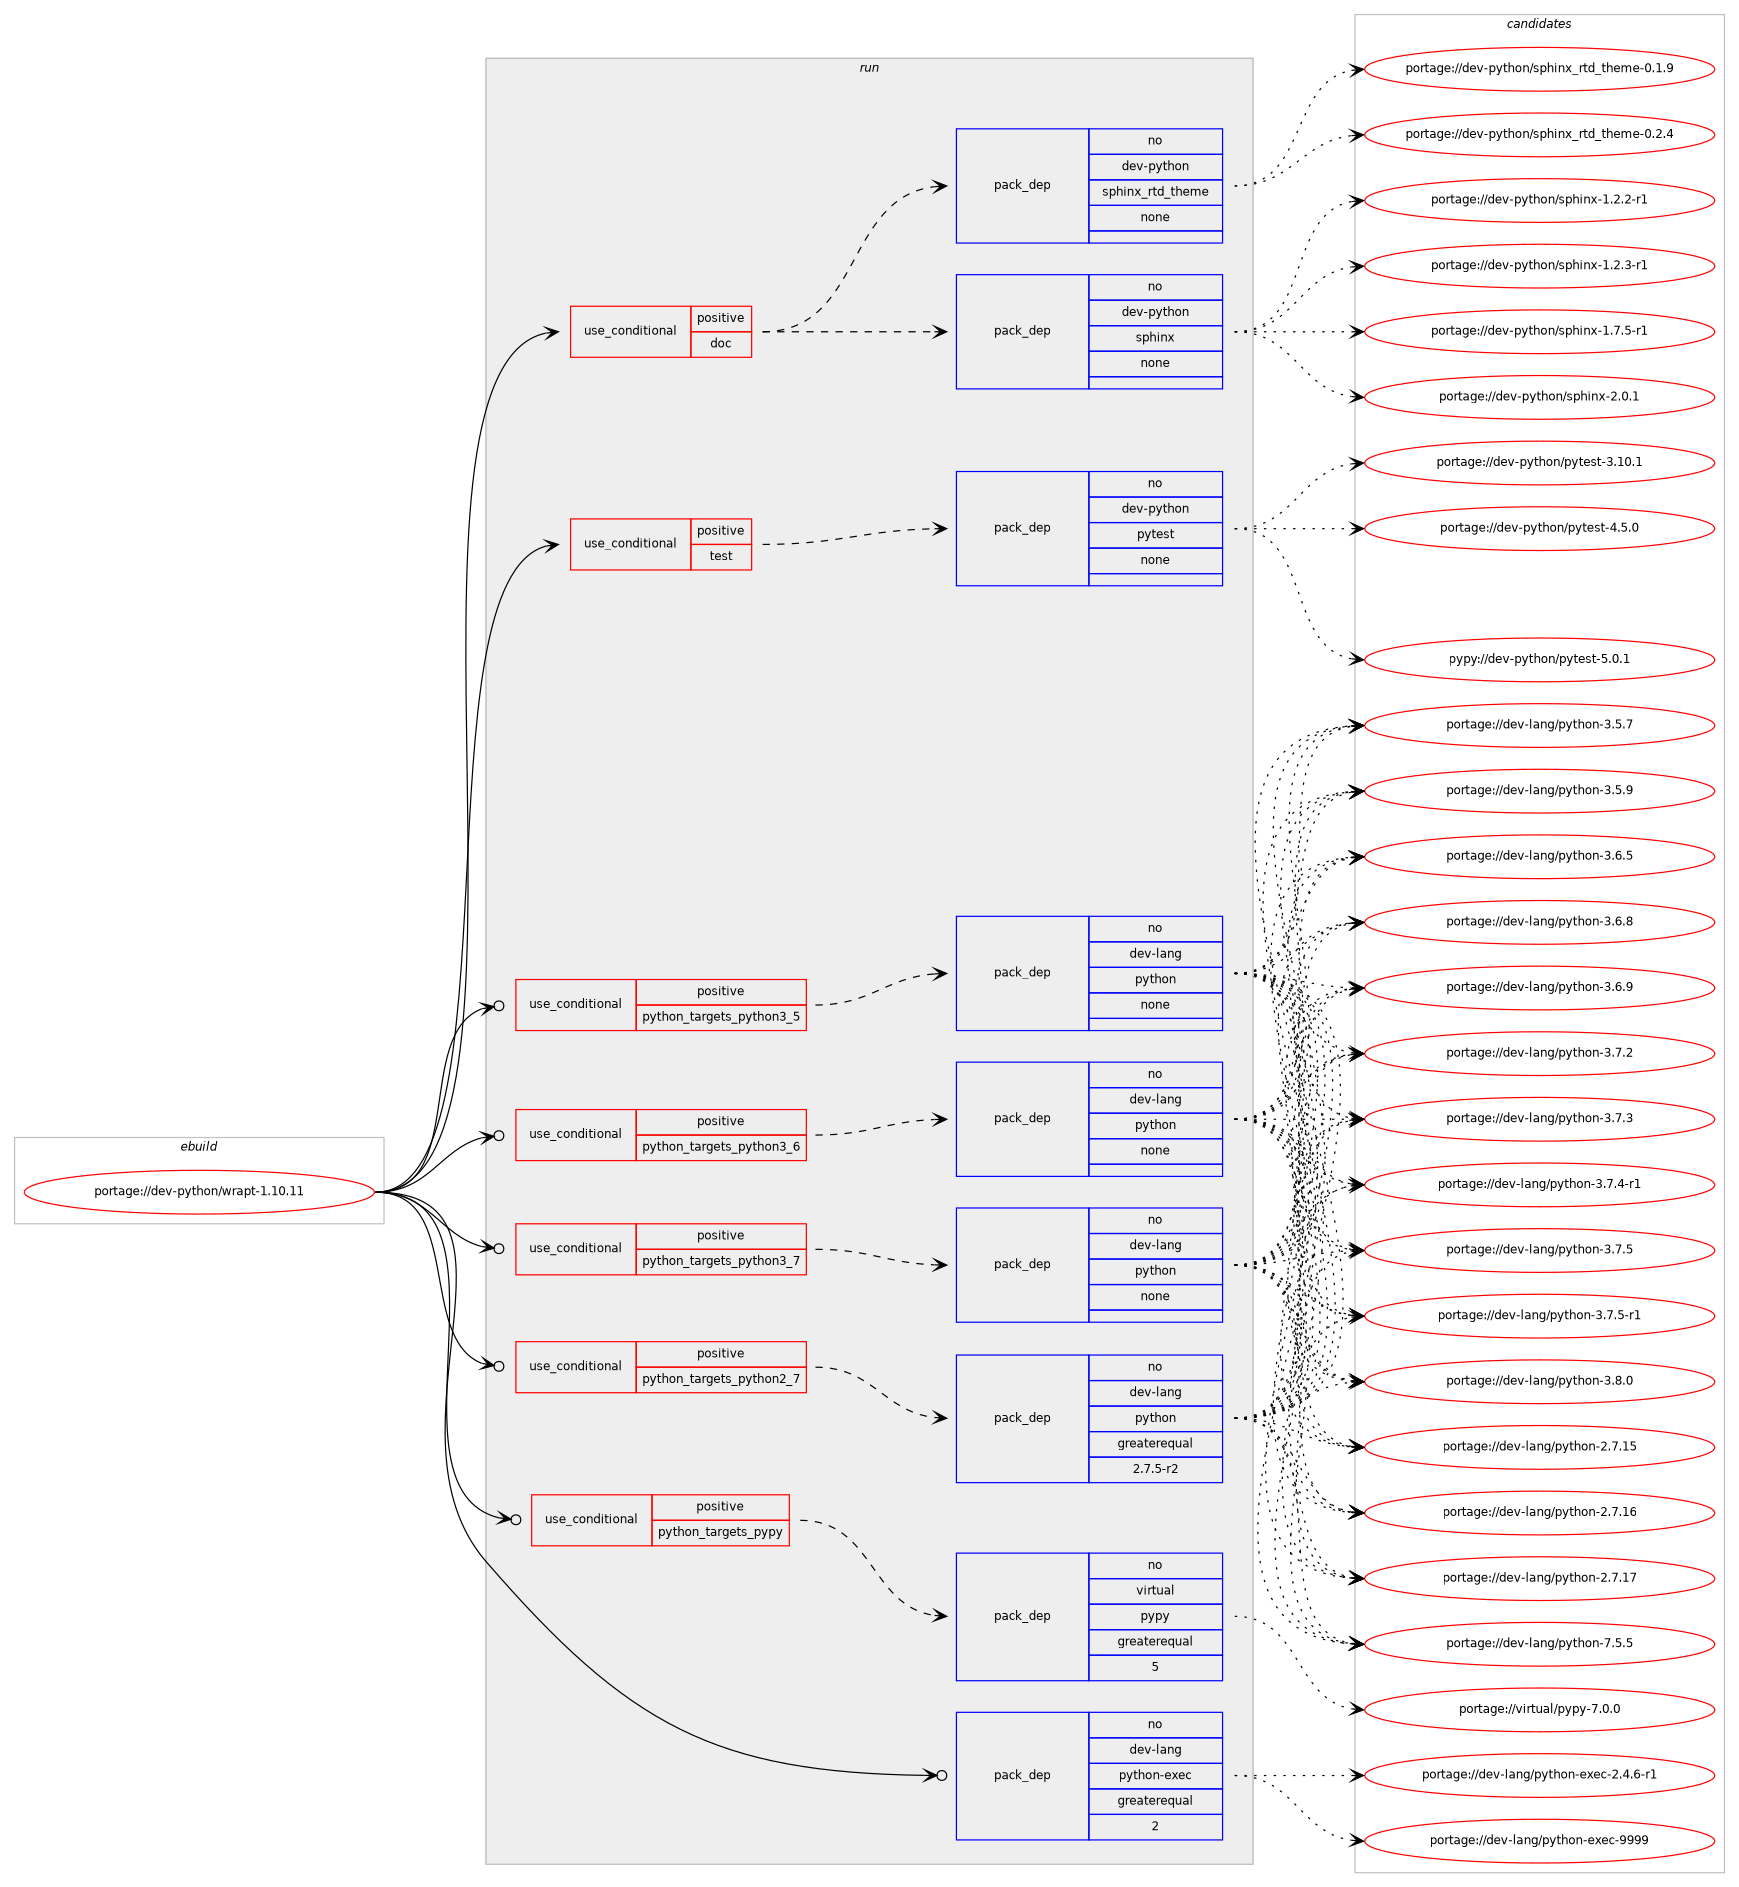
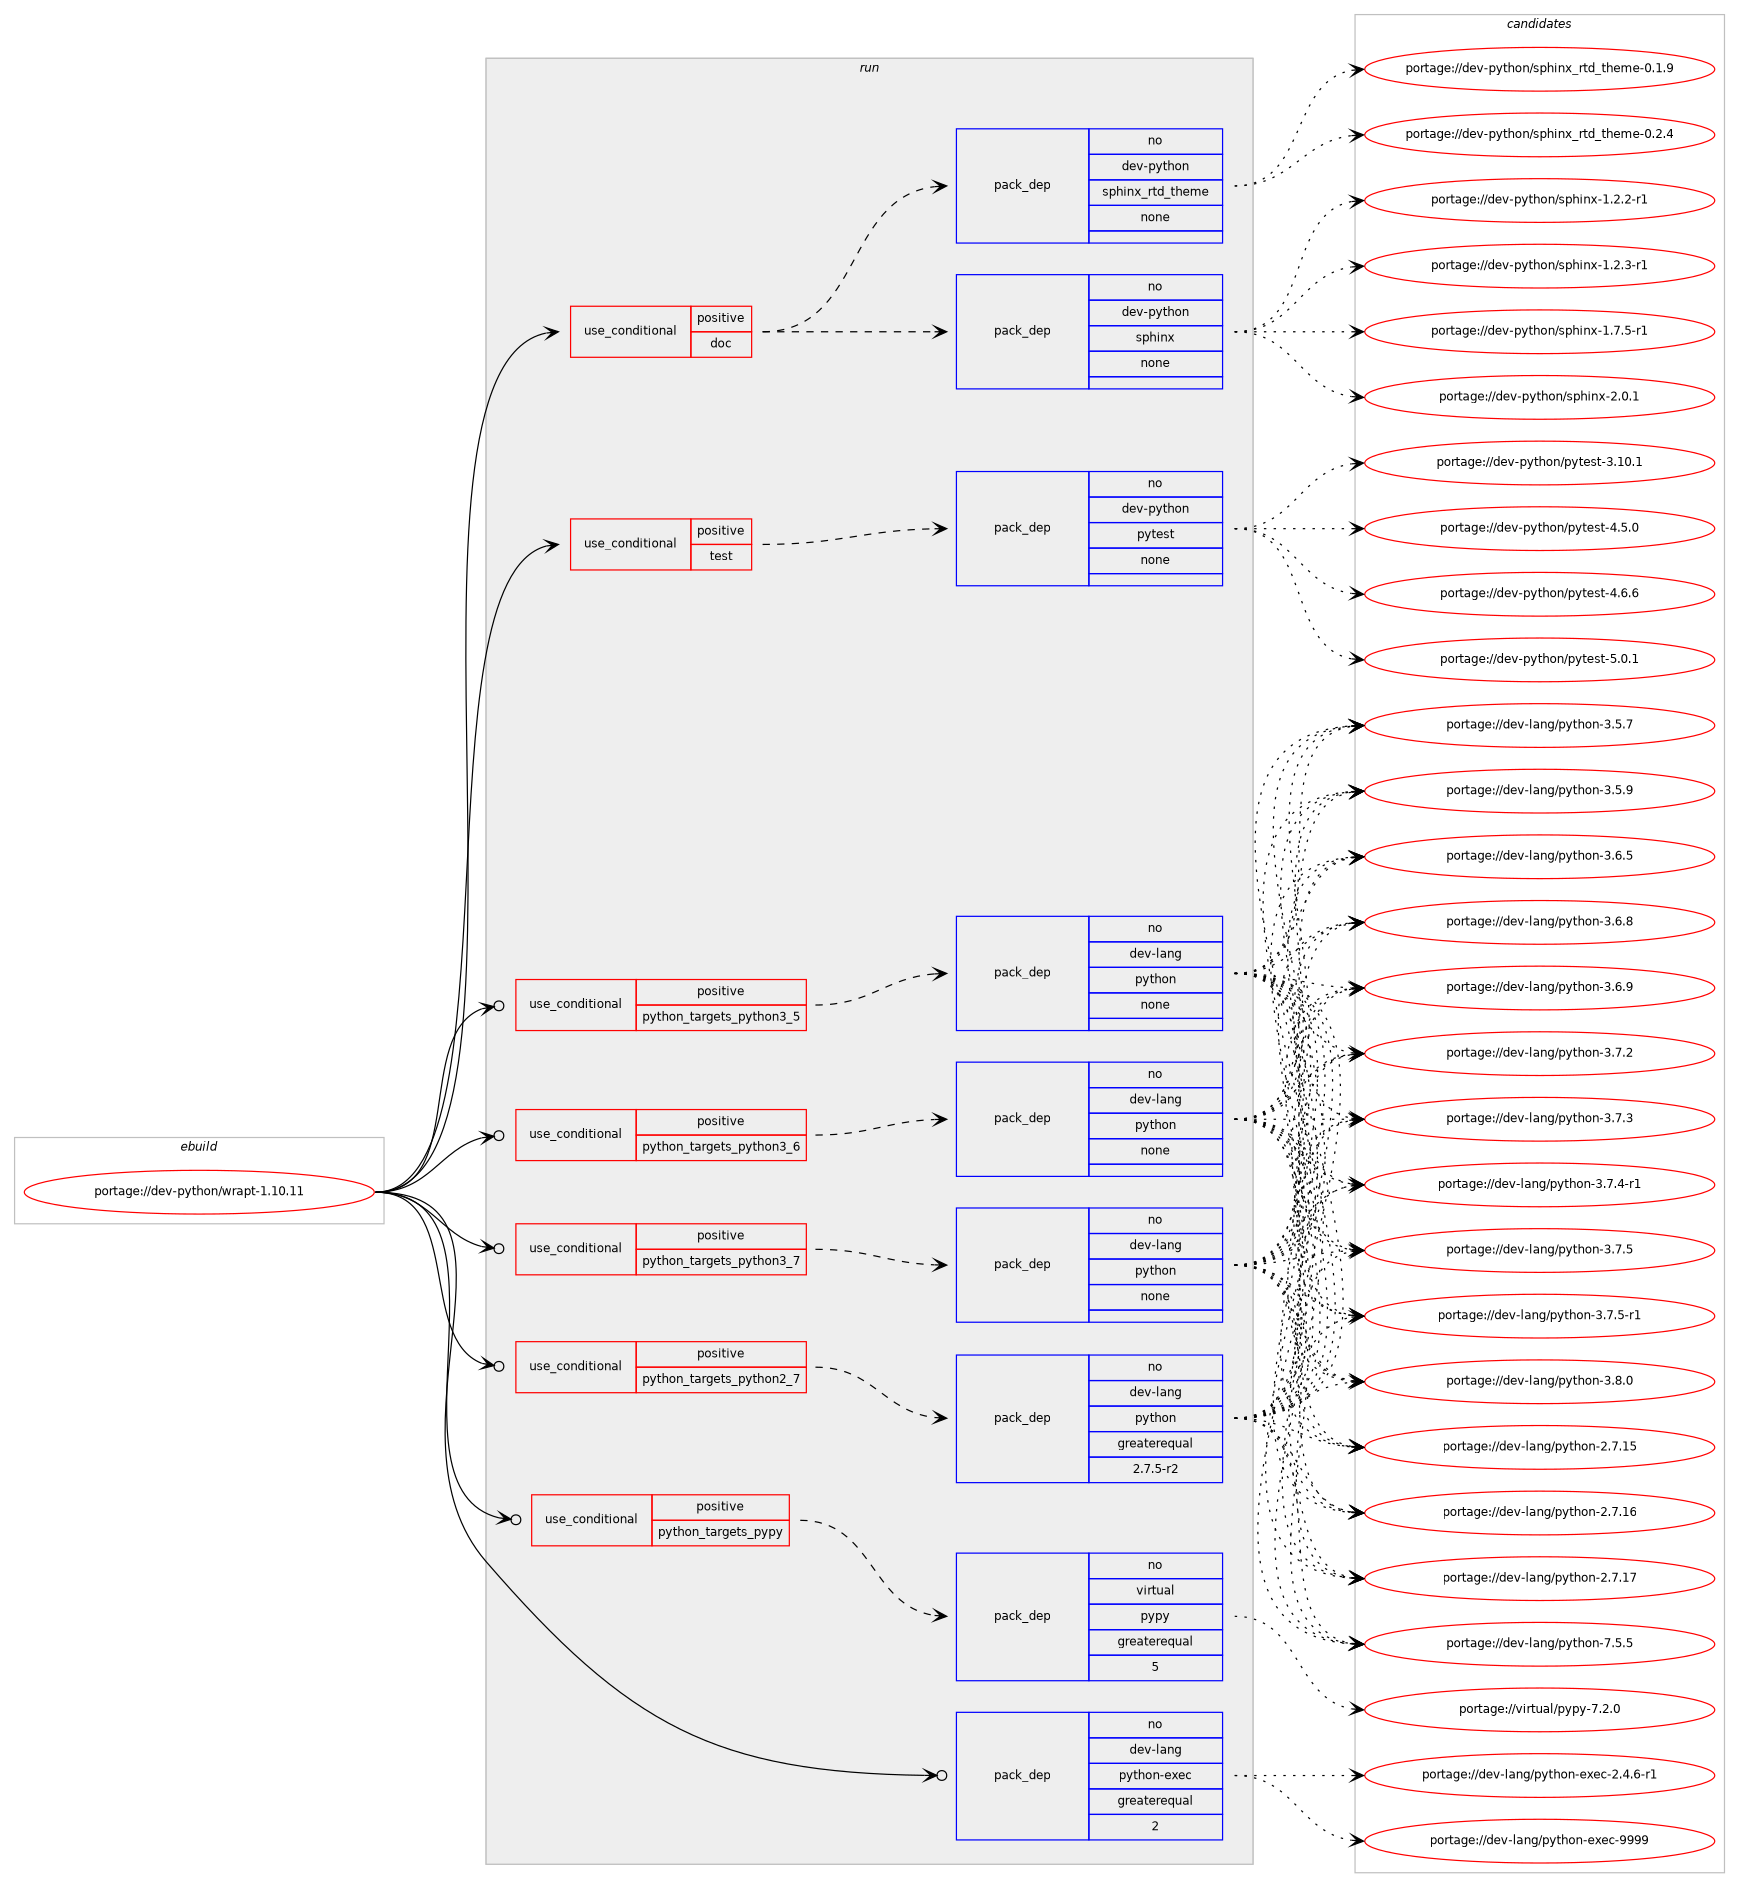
none -> (1540, 594)
(1540, 660) -> (1540, 660)
(1540, 1710) -> (1540, 1710)
